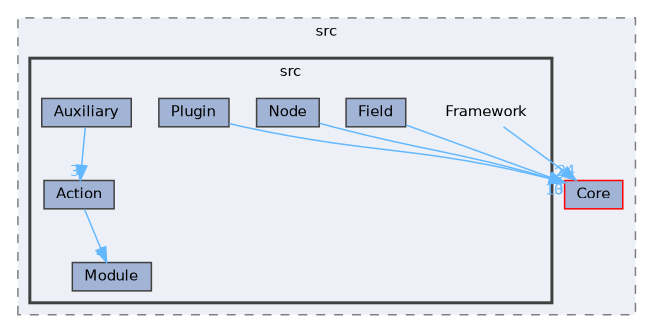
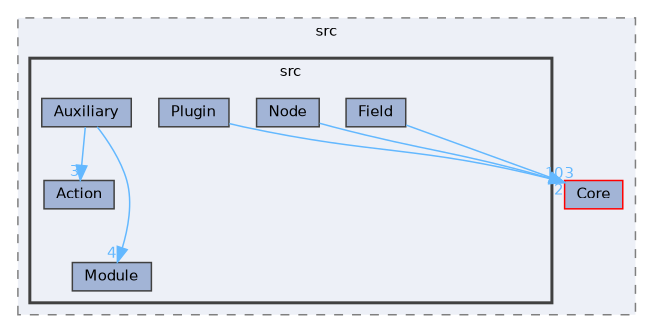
(486, 113) -> none
(93, 229) -> (128, 184)
